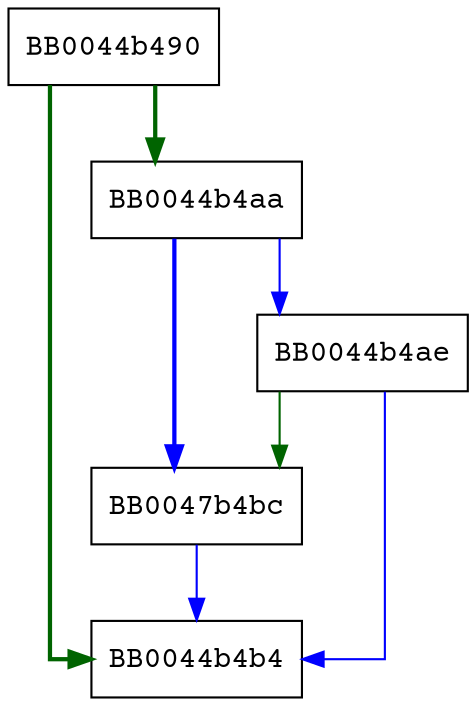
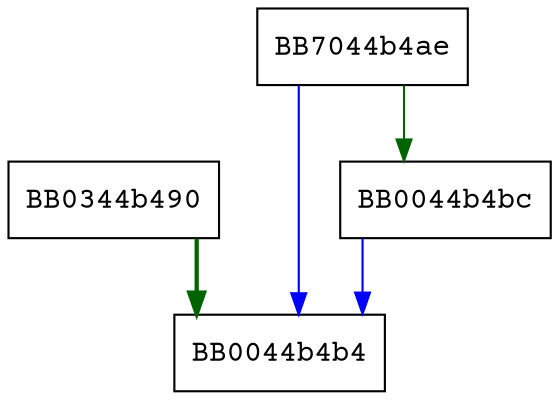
(114, 47) -> (114, 200)
(197, 200) -> none
(363, 353) -> (363, 47)
(197, 506) -> (445, 200)
